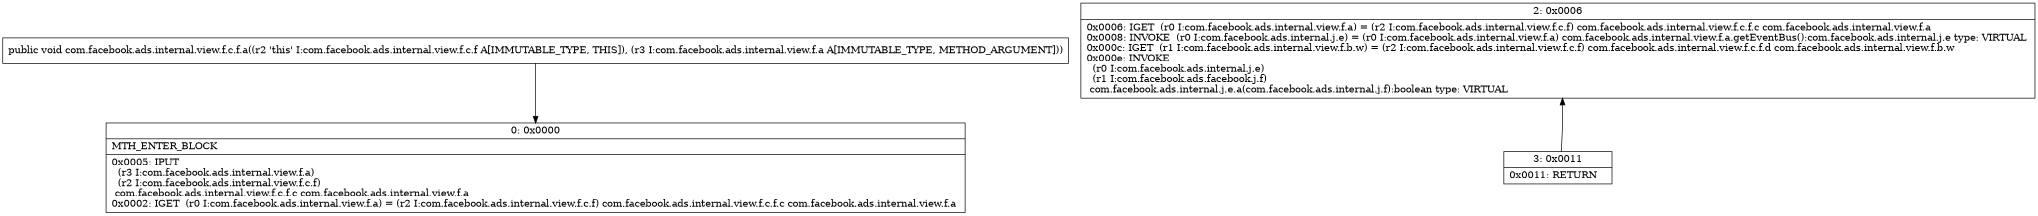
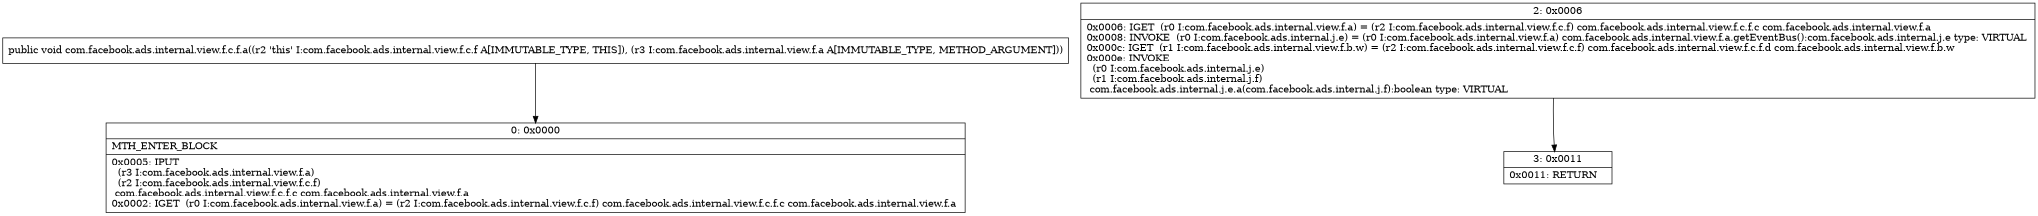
(1177, 79) -> (1175, 79)
(1562, 128) -> (1553, 122)
